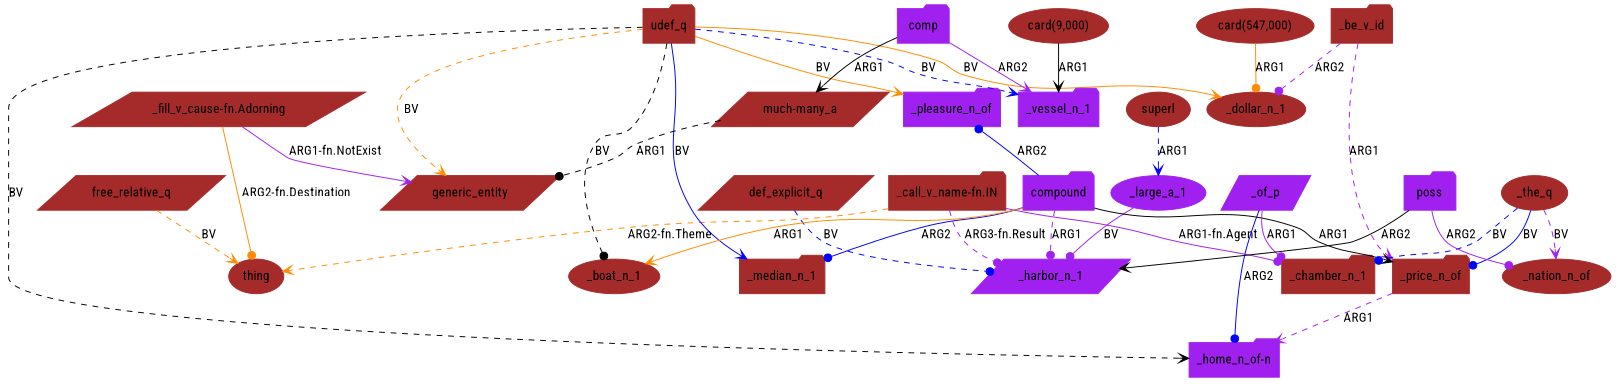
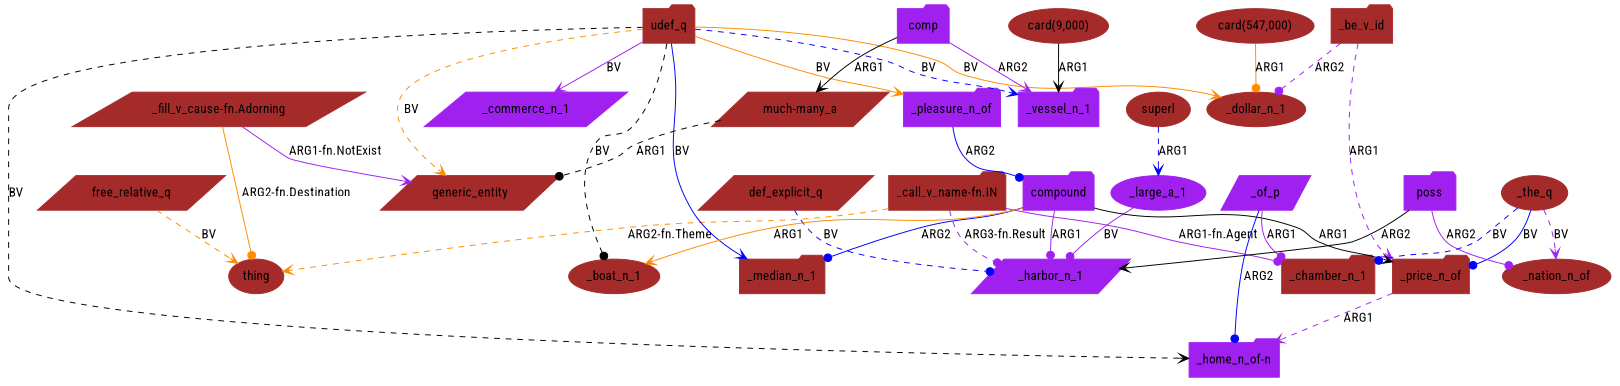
none -> (526, 109)
(1011, 153) -> (973, 165)
(1052, 231) -> (1052, 231)
